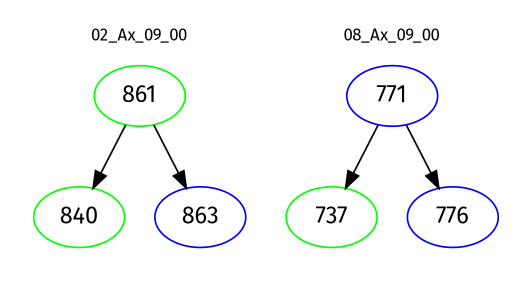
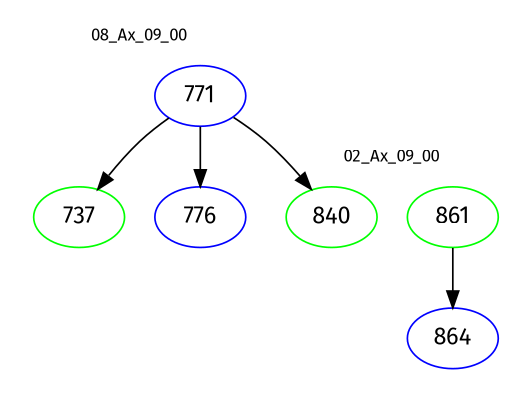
(113, 149) -> (283, 158)
(200, 217) -> (453, 338)
